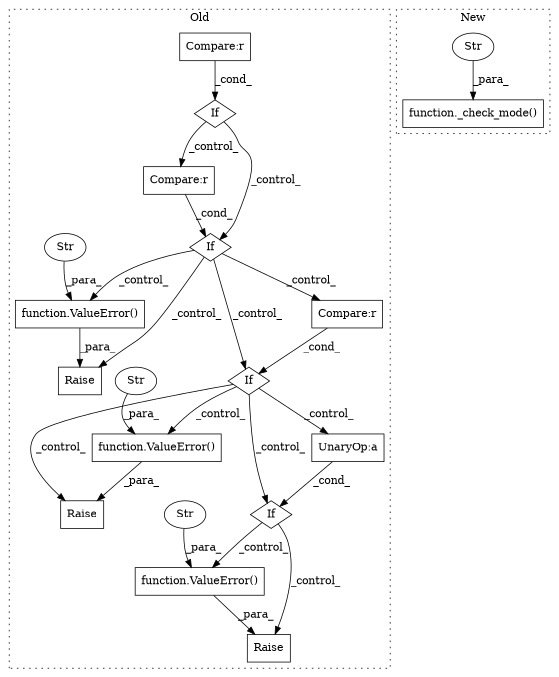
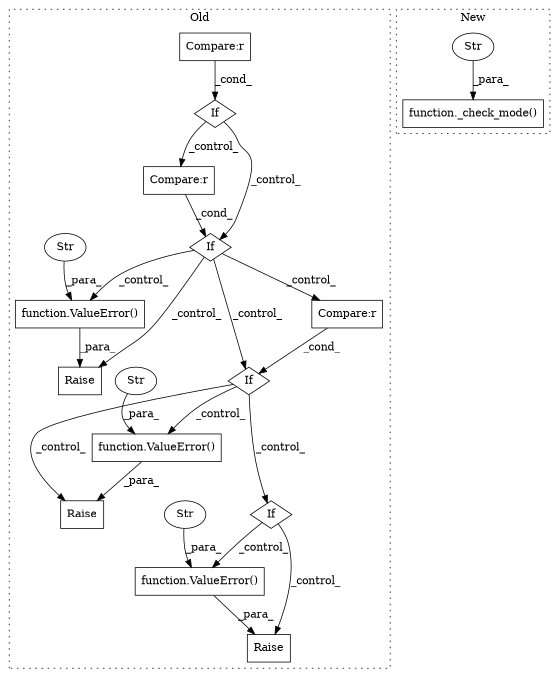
(348, 448) -> none
